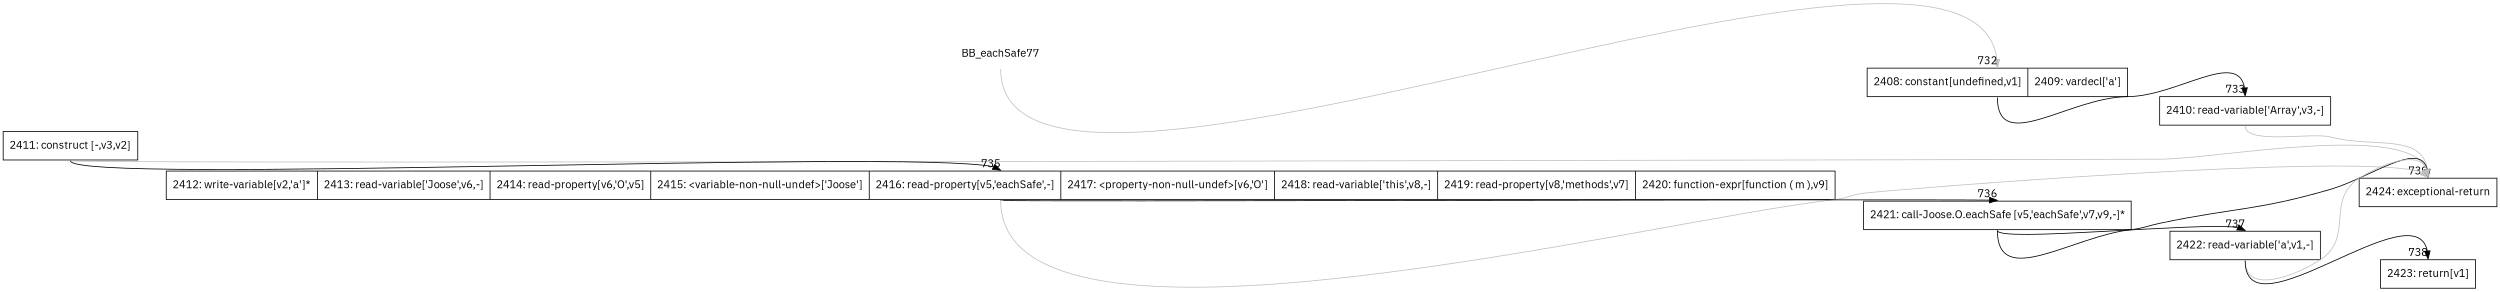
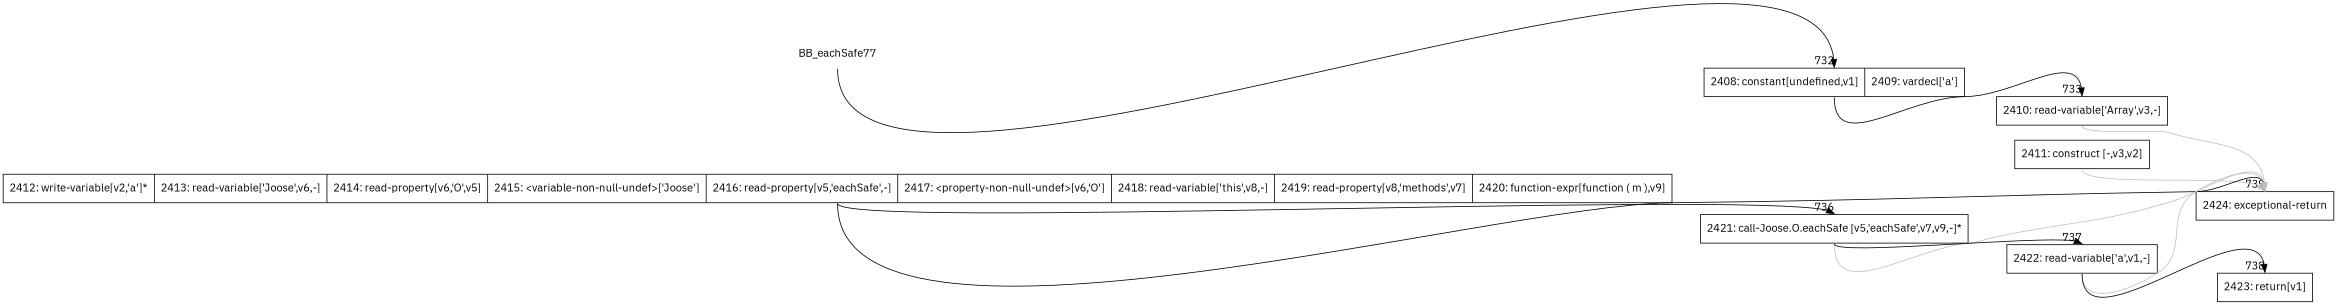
(1495, 69) -> (1332, 69)
(439, 167) -> none
(2208, 214) -> (2045, 228)
(1692, 223) -> (1533, 219)
